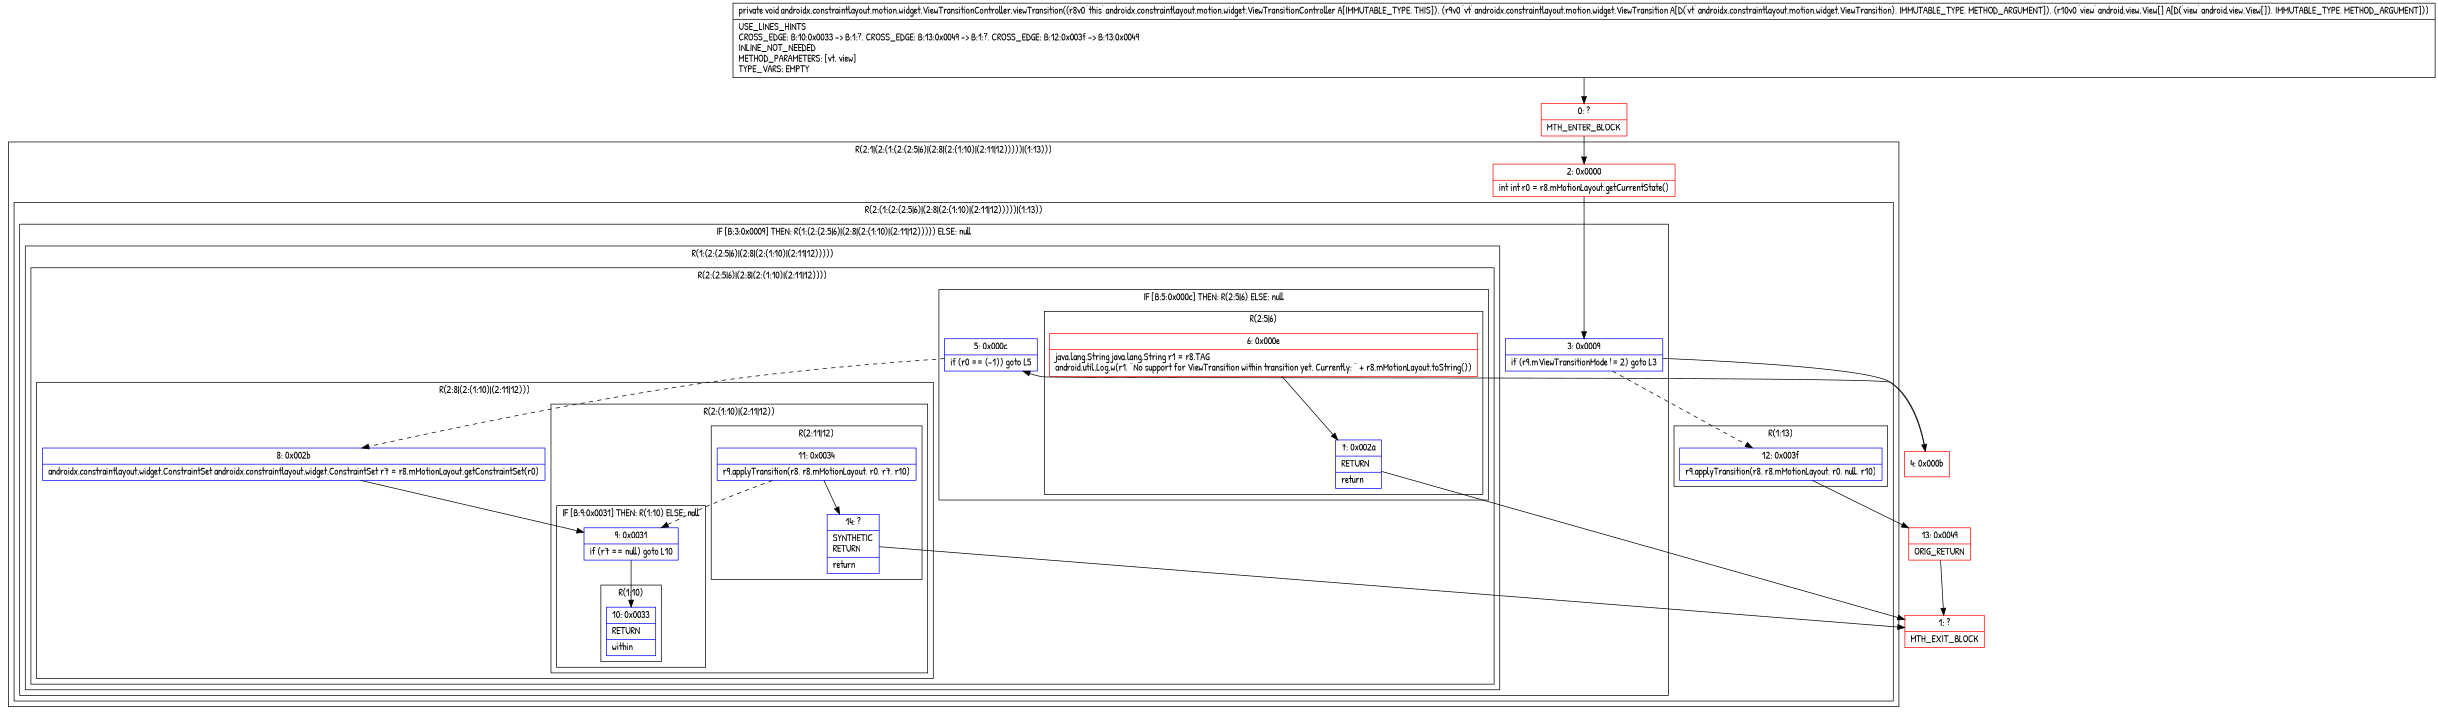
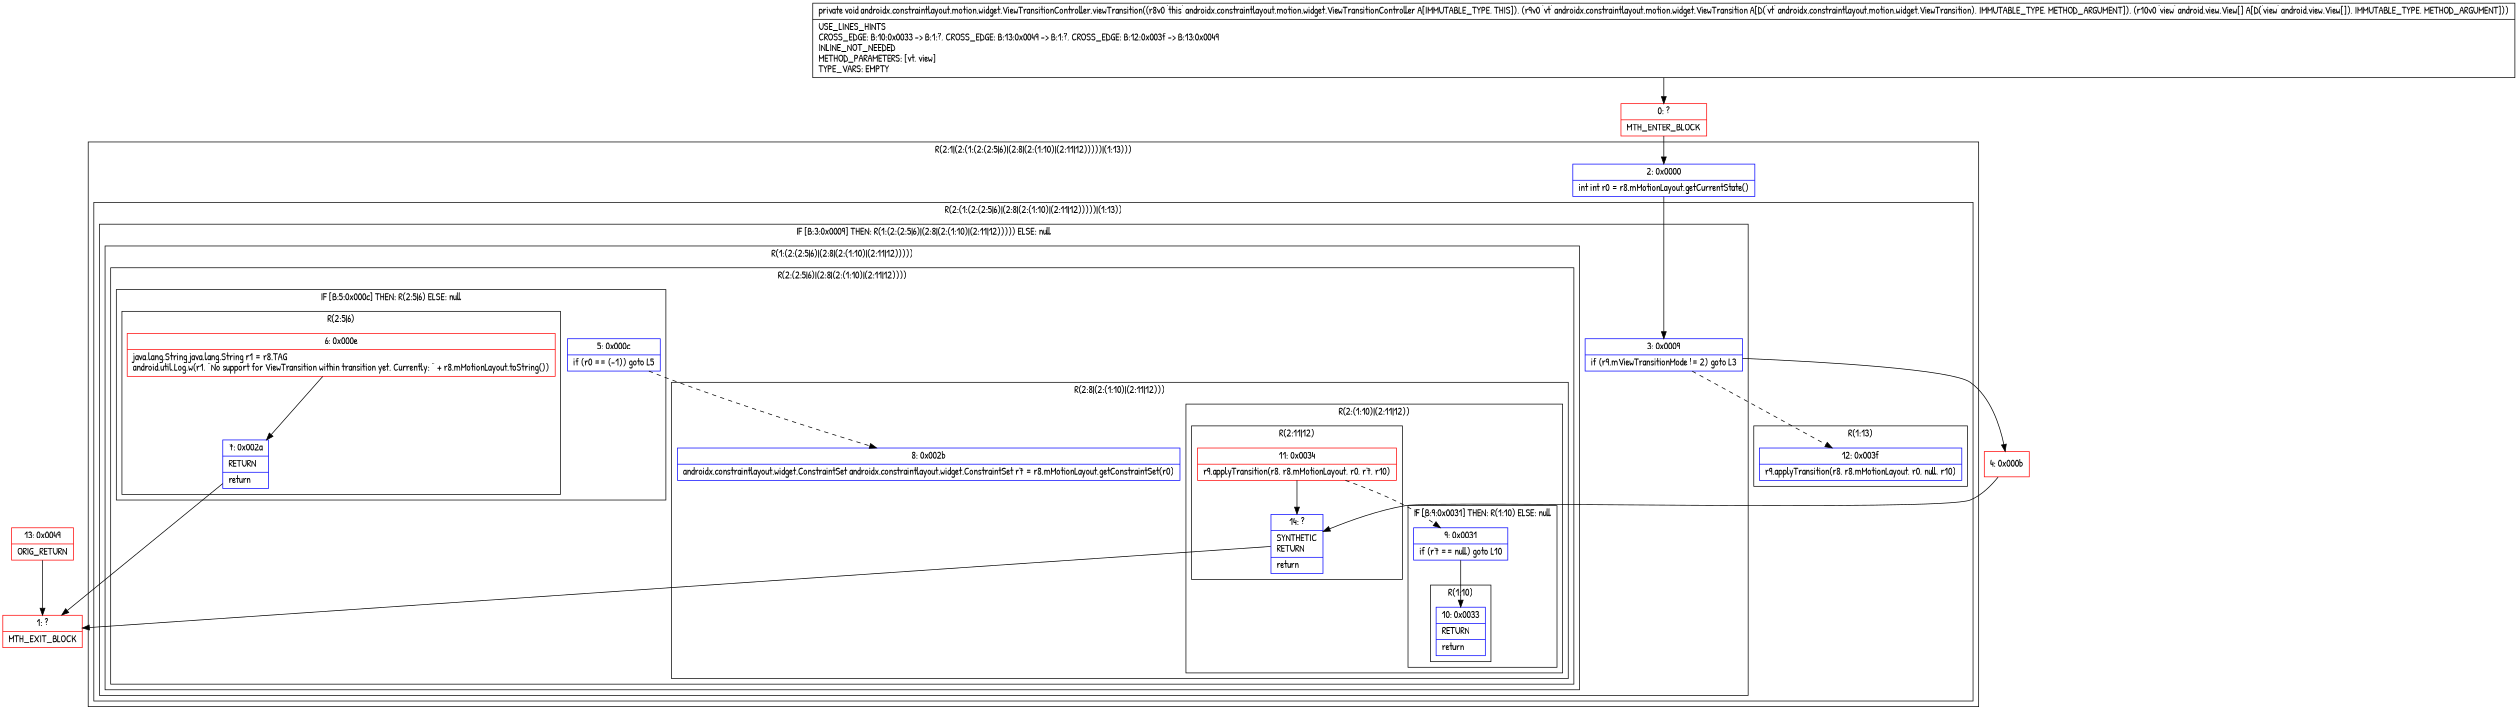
(1584, 180) -> (1664, 180)
(1523, 378) -> (1666, 505)
(817, 464) -> (1297, 464)
(1857, 503) -> none
(469, 506) -> none
(623, 647) -> (1453, 647)
